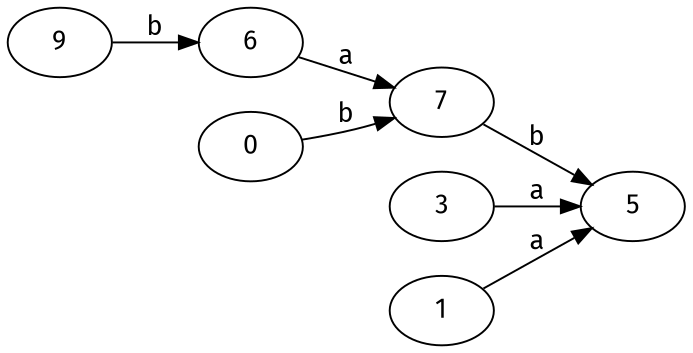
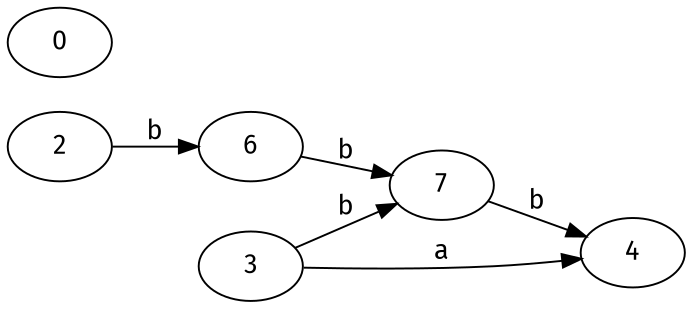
(60, 42) -> (60, 147)
(346, 57) -> (346, 151)
(339, 133) -> (337, 230)
(633, 206) -> (633, 253)
(442, 311) -> none
